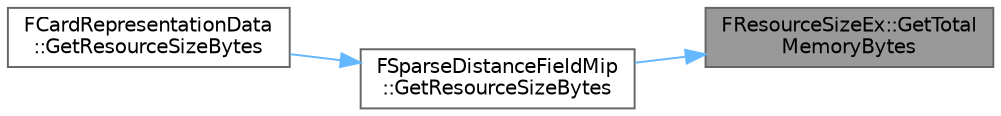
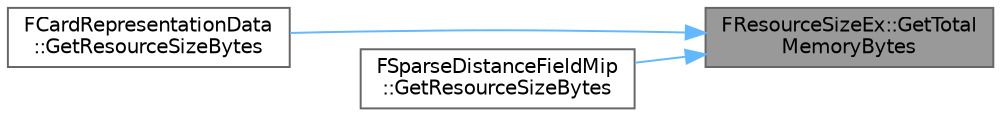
(315, 57) -> (488, 30)
